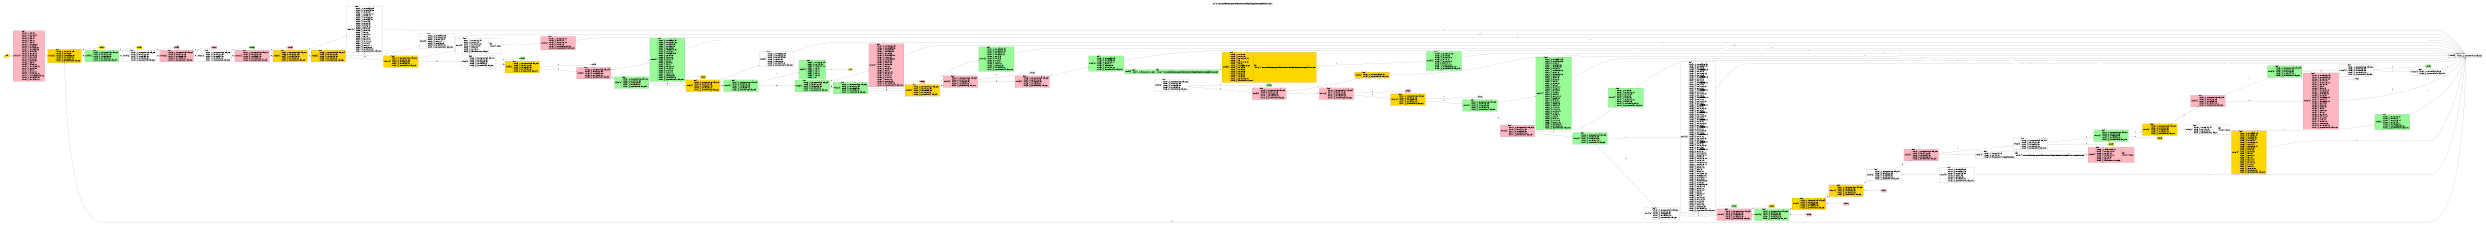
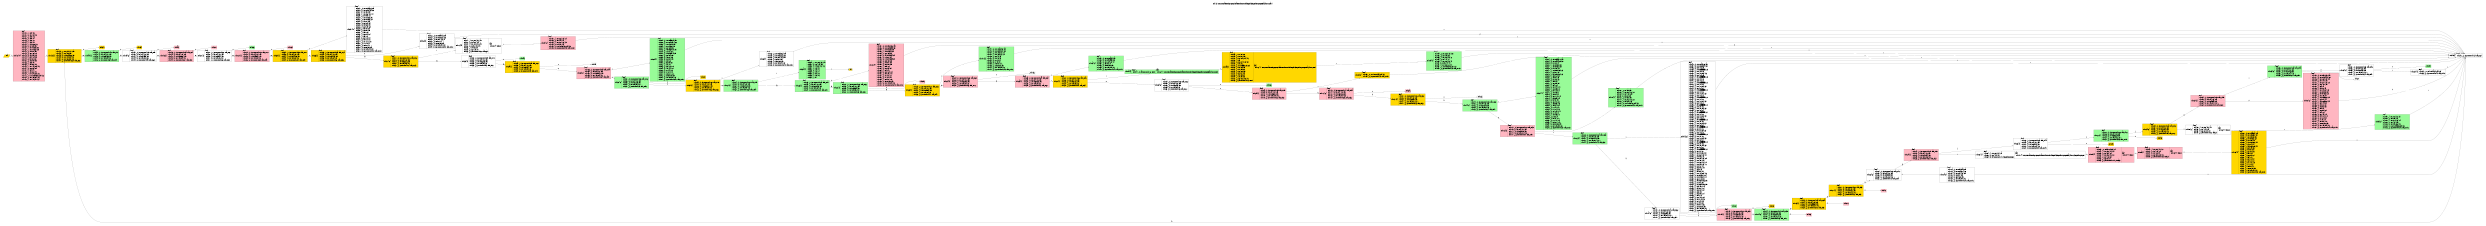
none -> (1070, 82)
none -> (2160, 153)
